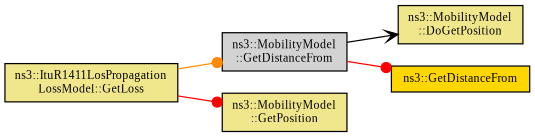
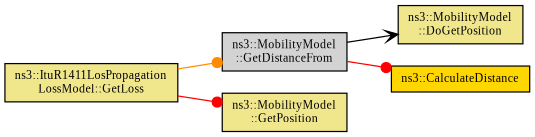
(461, 79) -> (461, 79)
